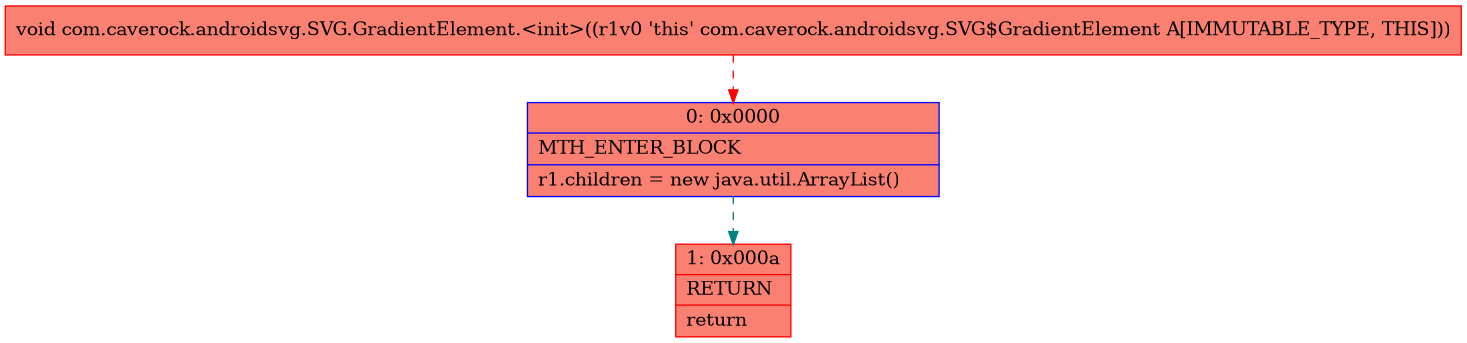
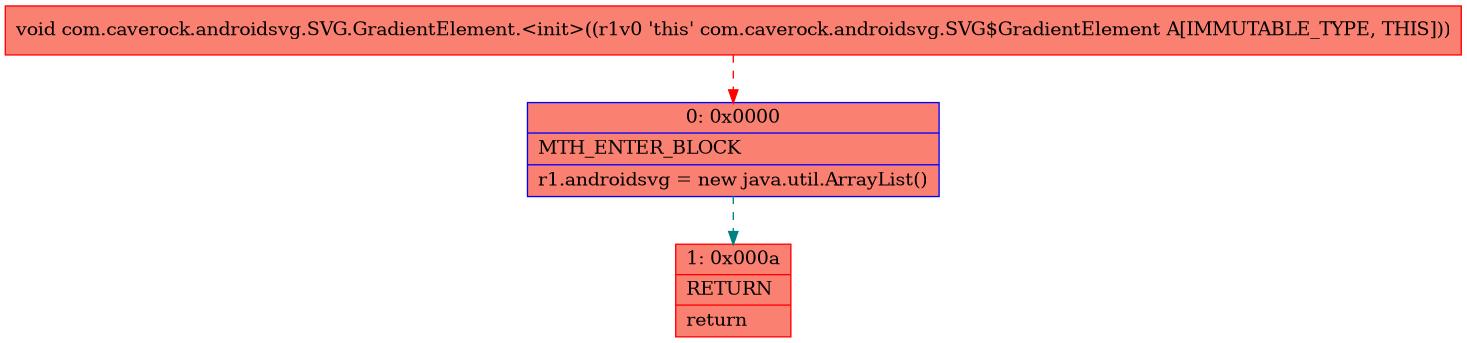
(719, 180) -> (733, 180)
